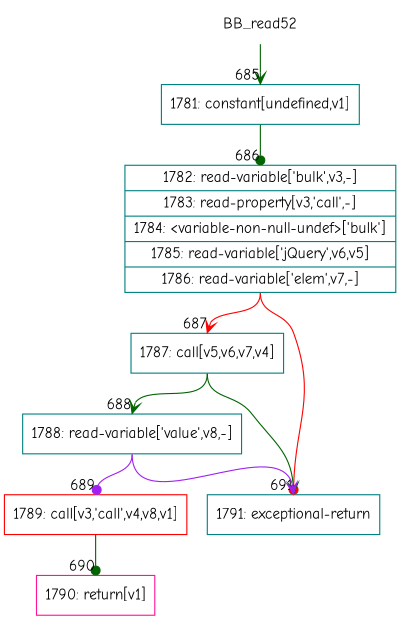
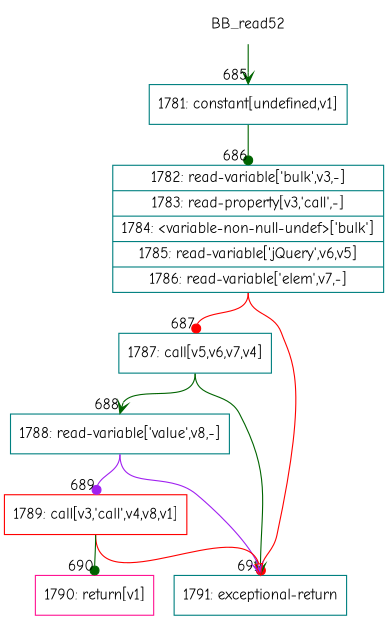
(239, 312) -> (226, 312)
none -> (173, 556)
